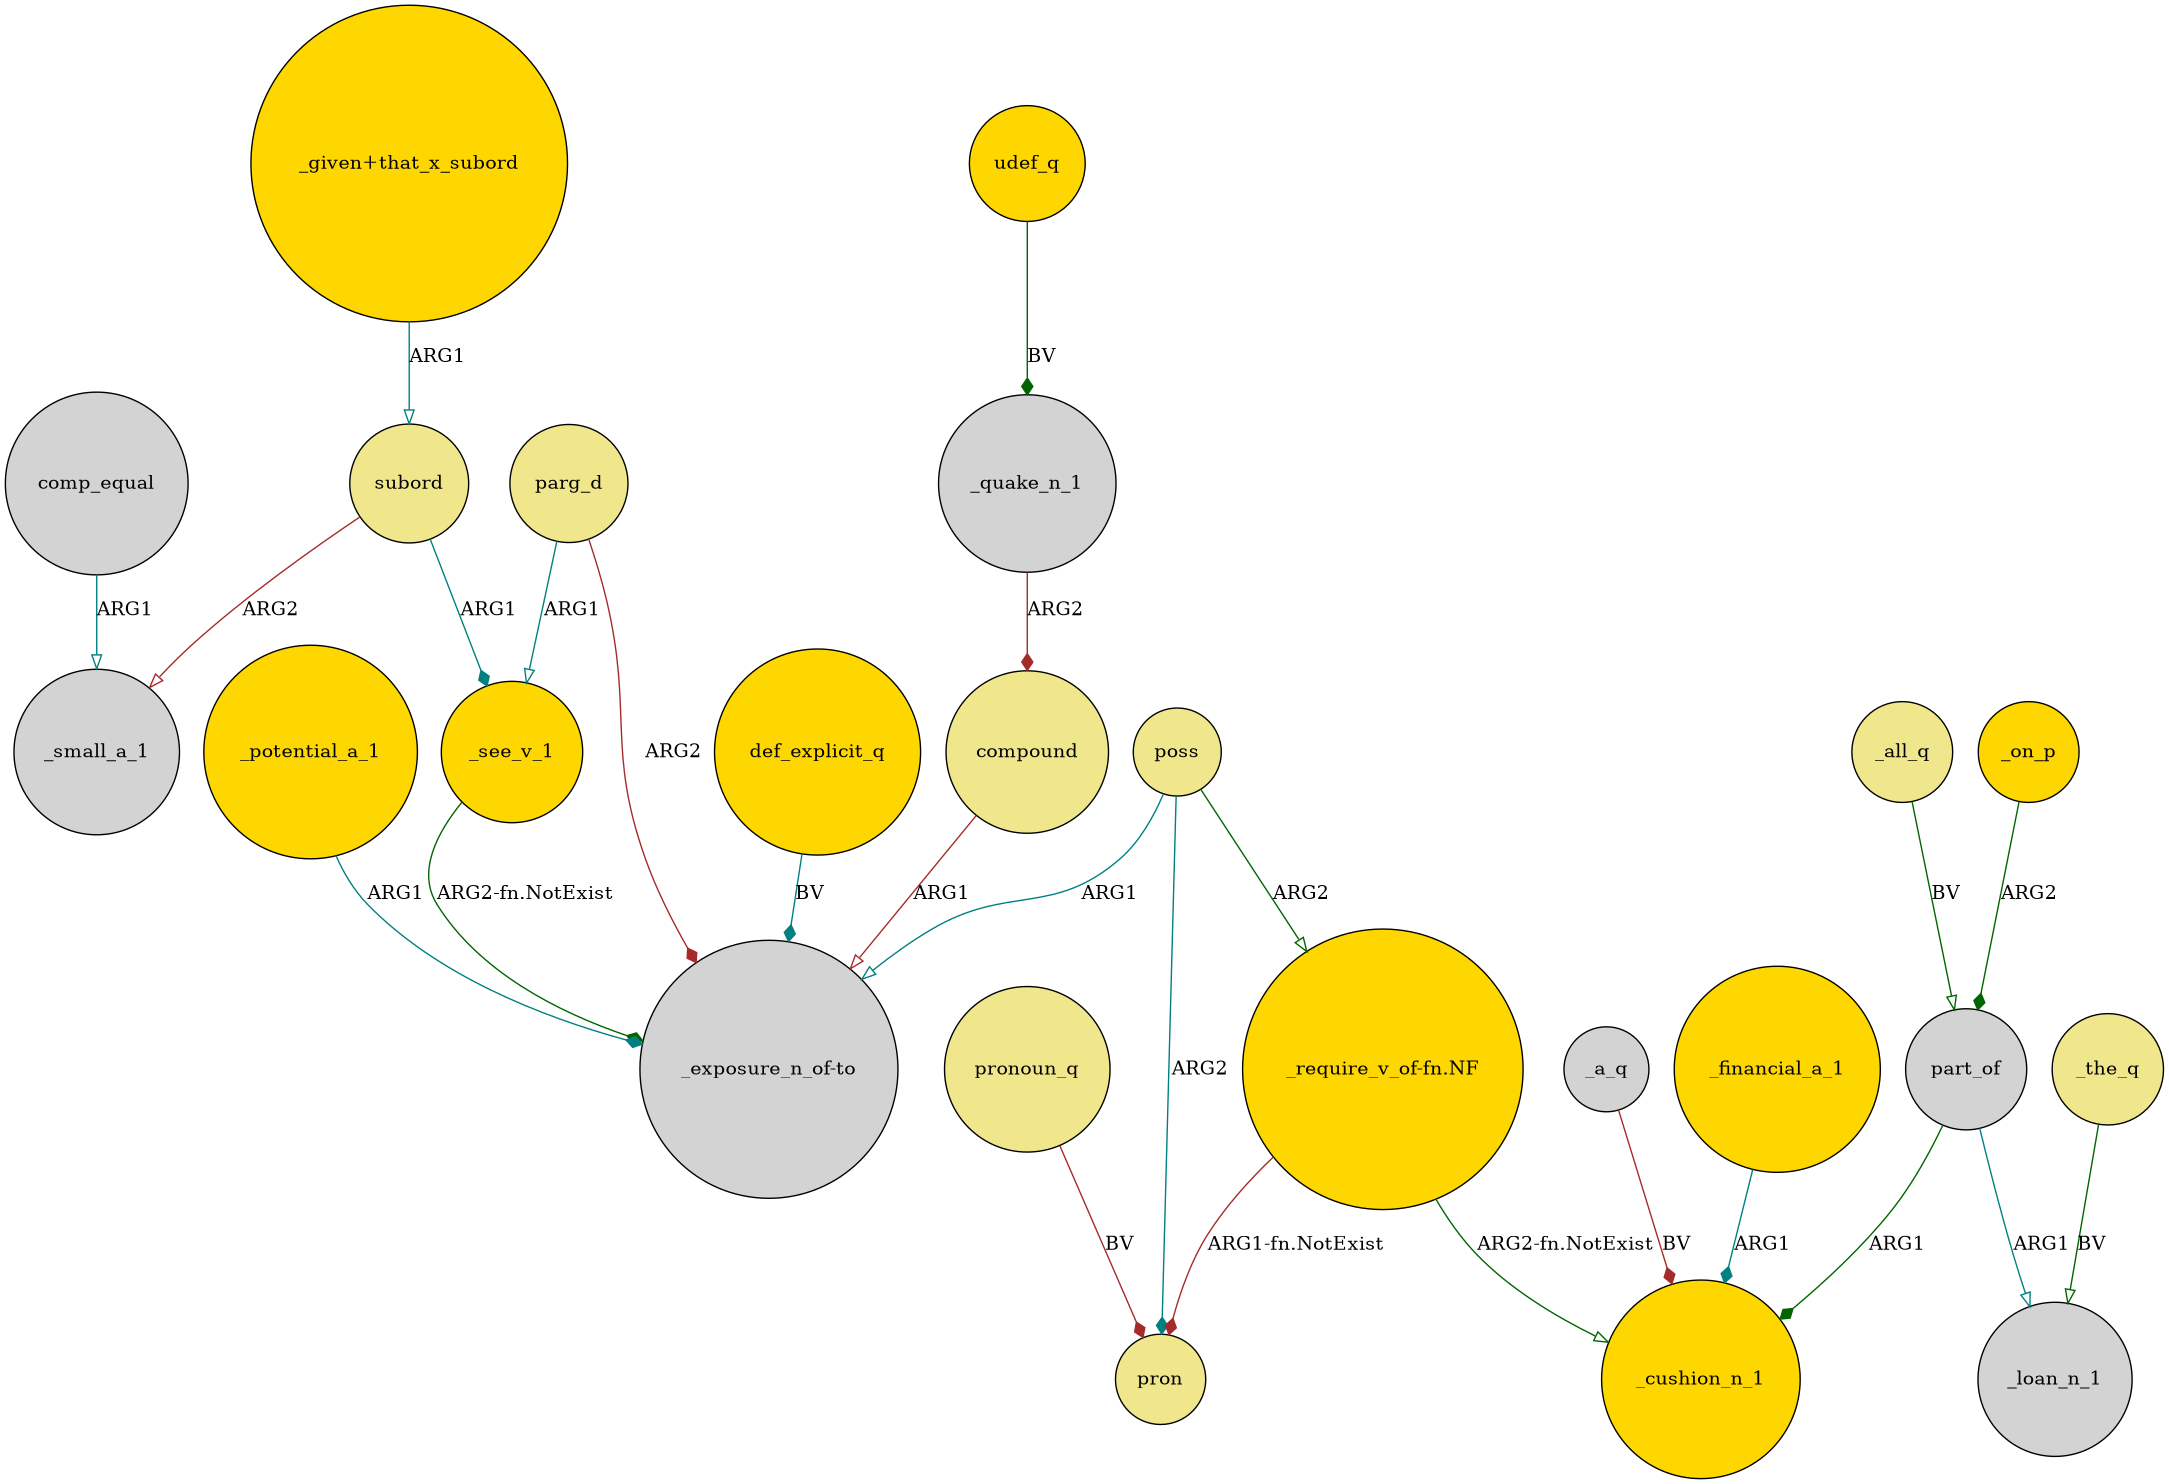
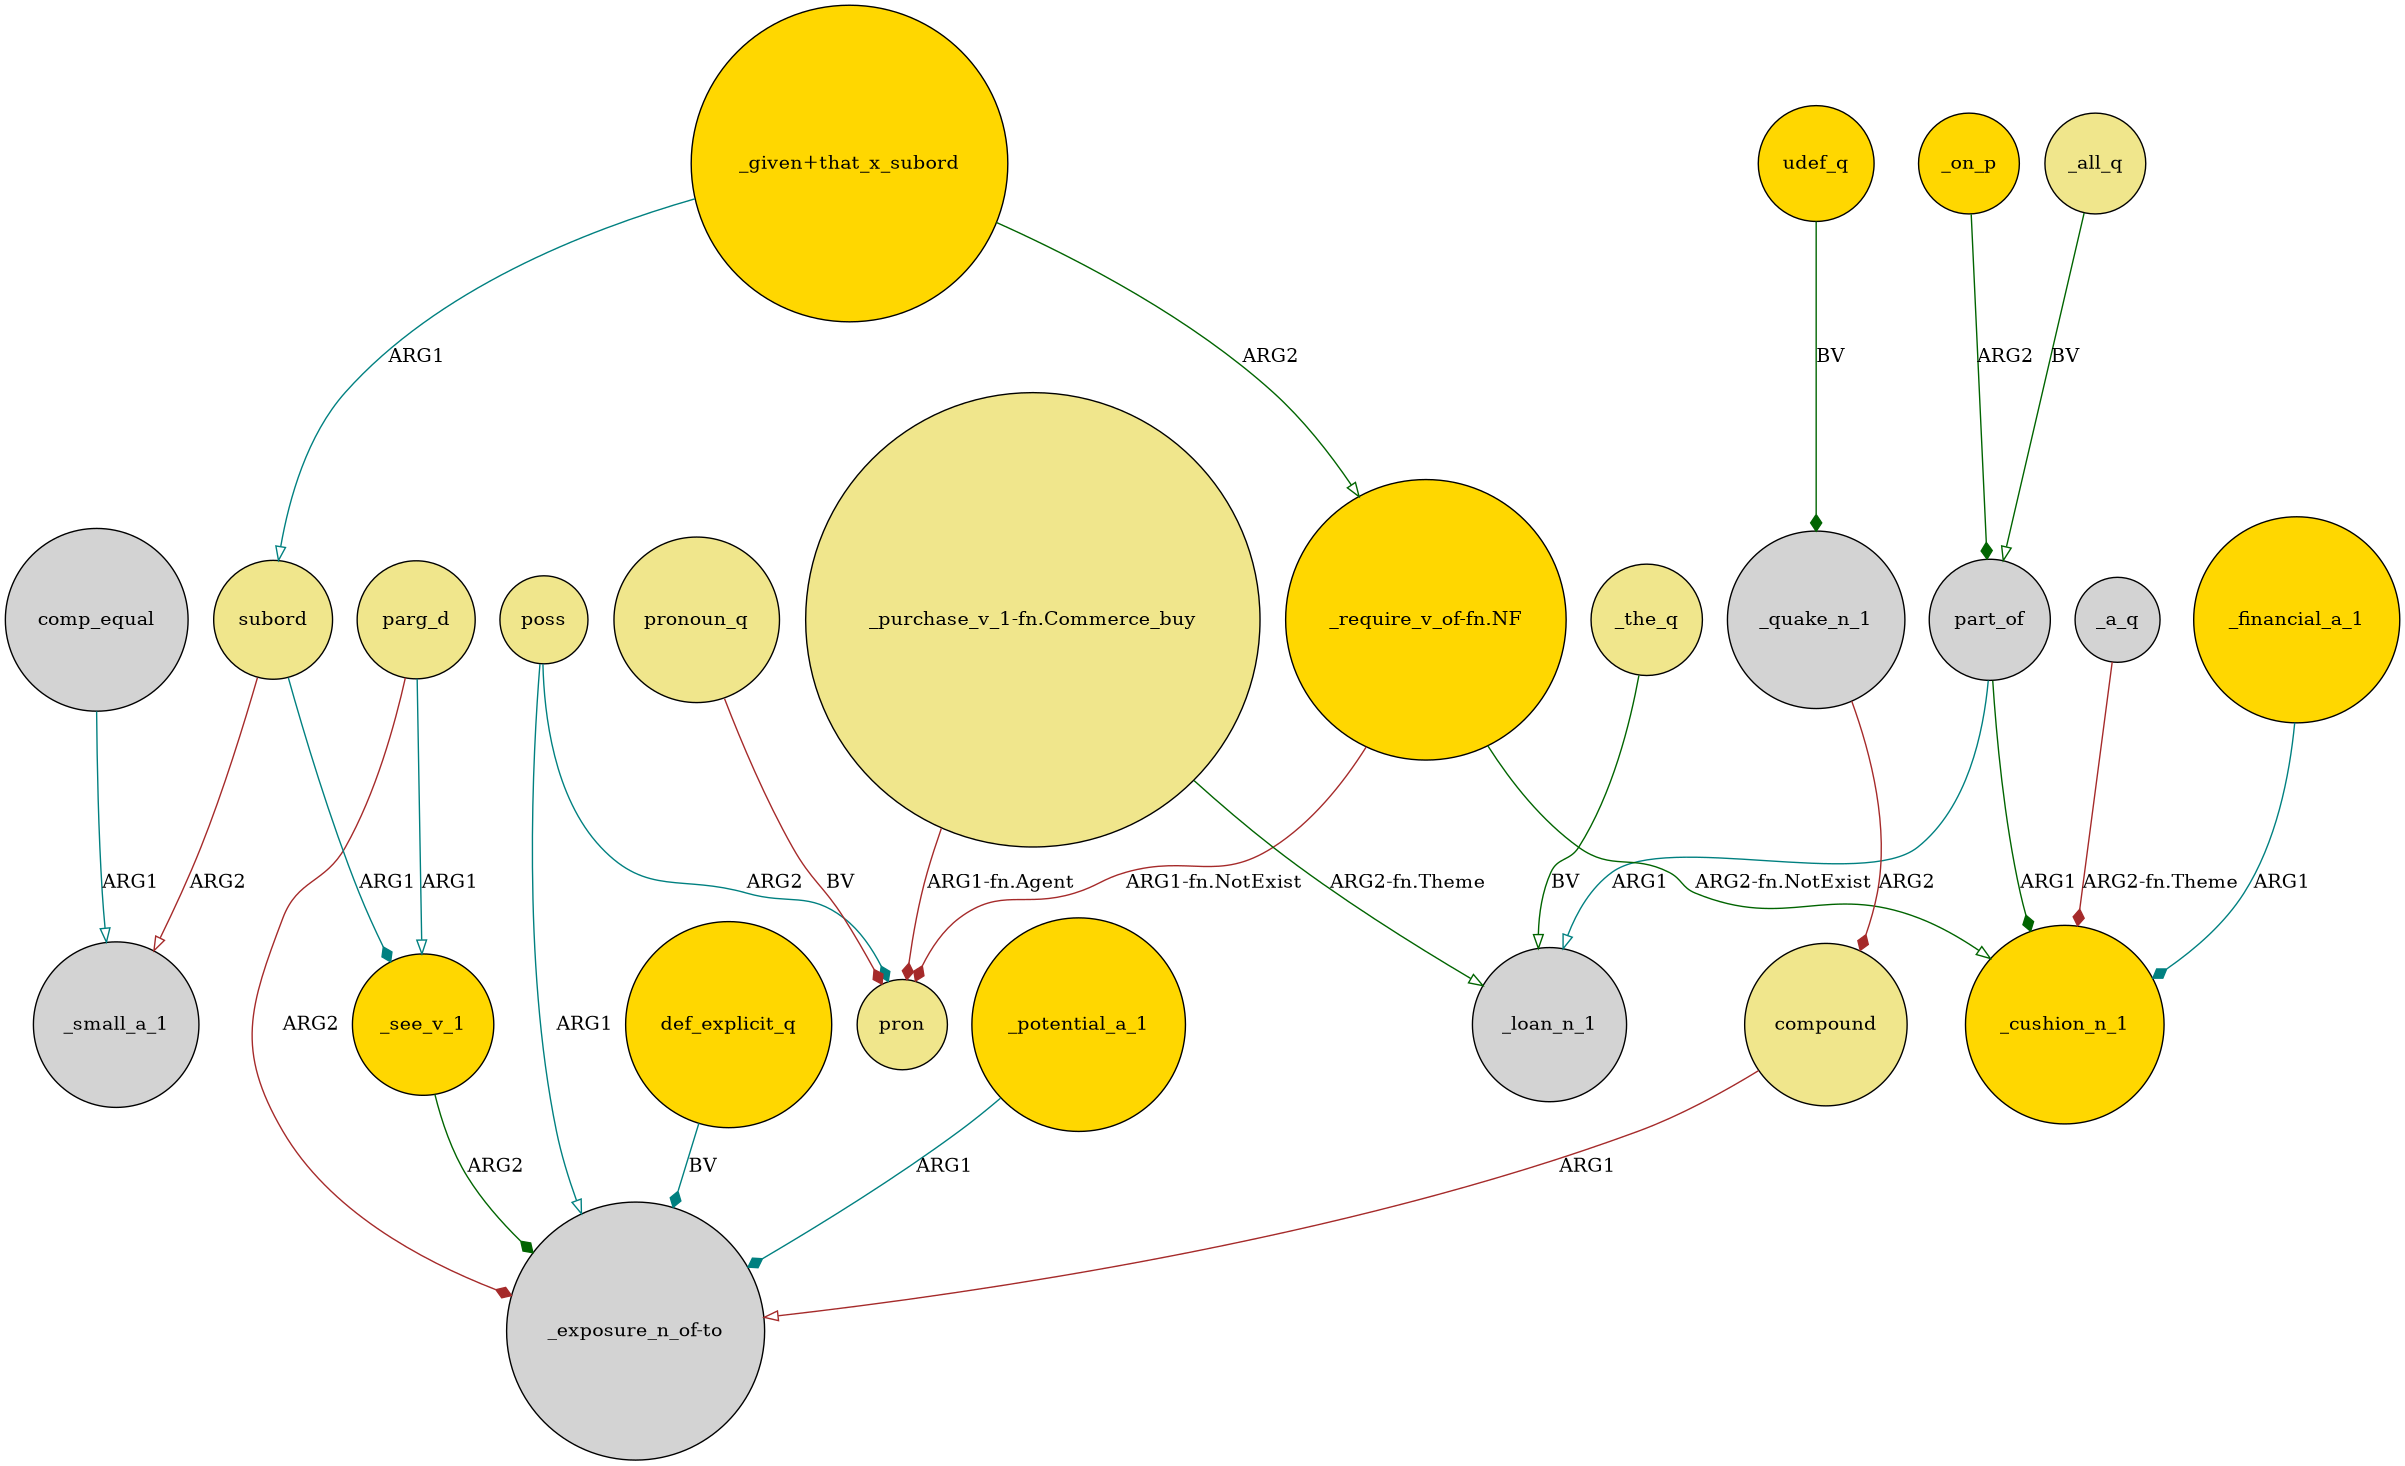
none -> (1033, 620)
(1250, 864) -> (1192, 330)
(525, 894) -> (496, 1167)
(1677, 1245) -> (2161, 883)
